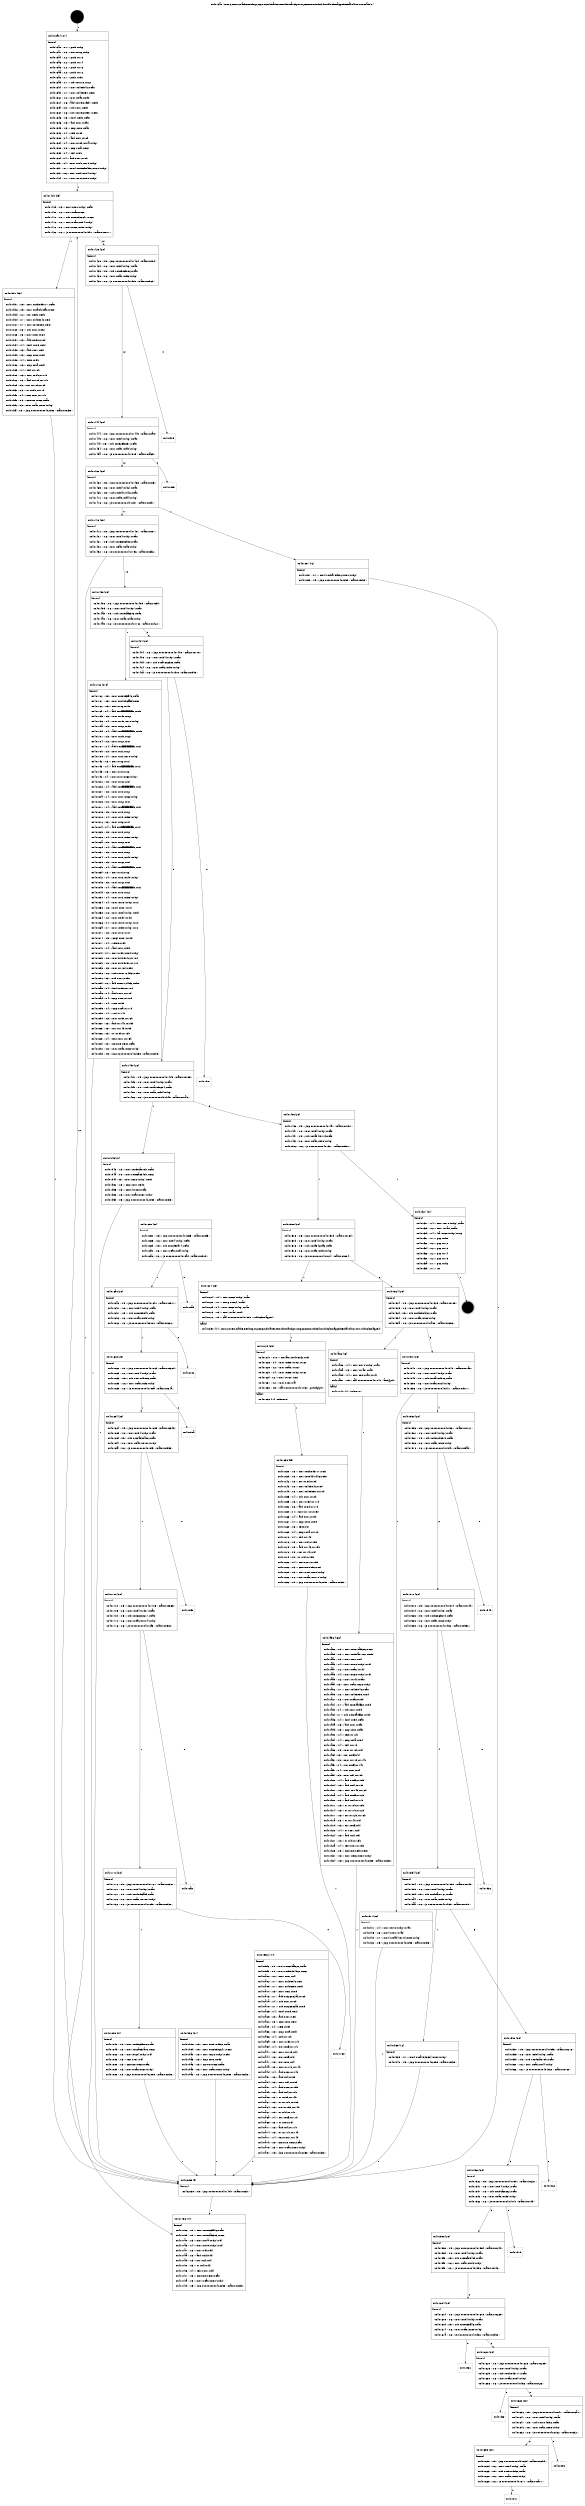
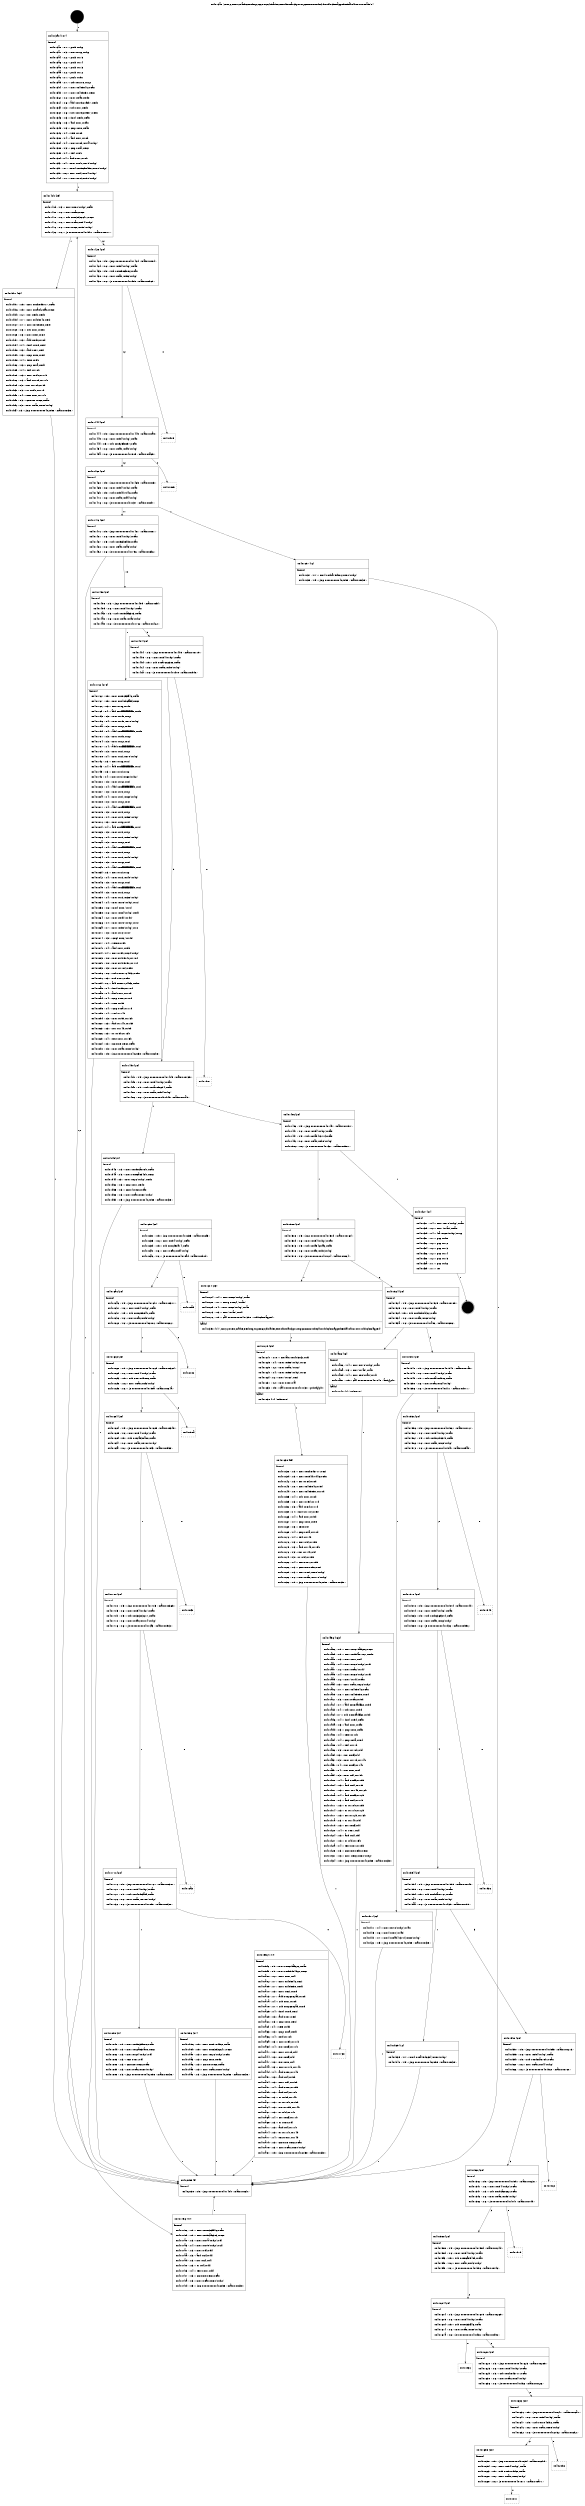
(211, 2204) -> (213, 2206)
(499, 2417) -> none
